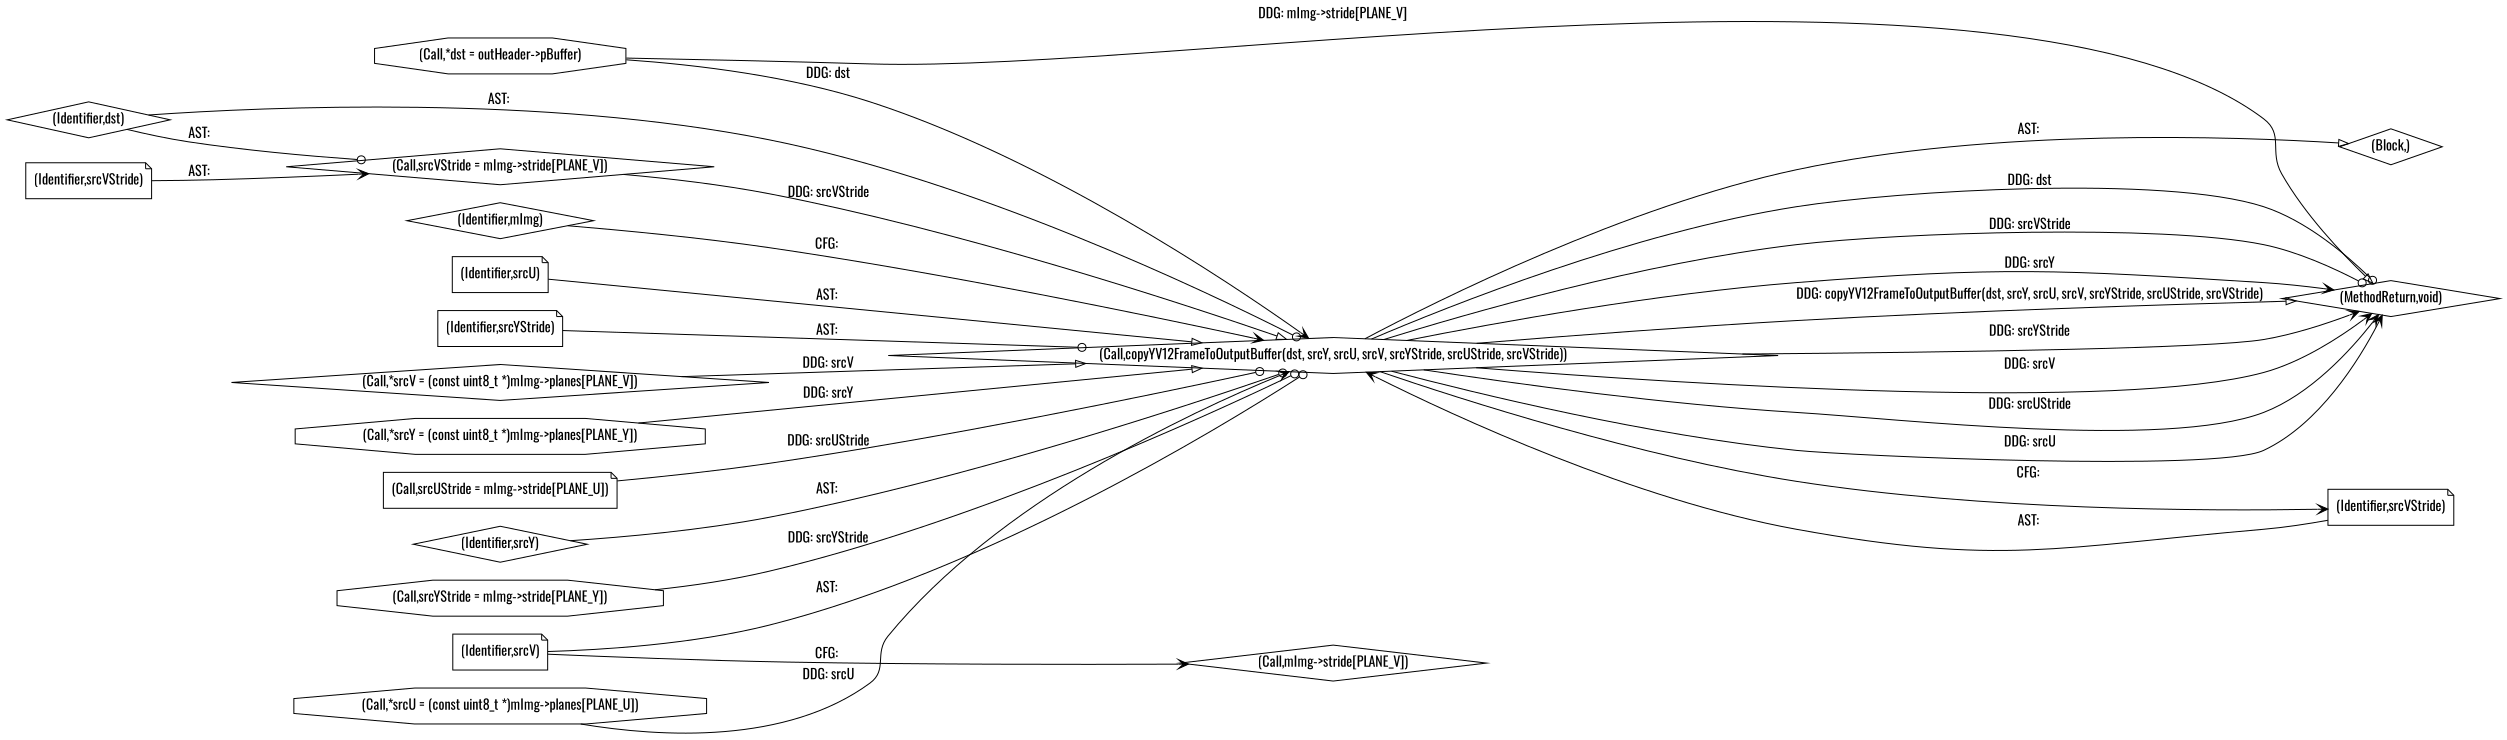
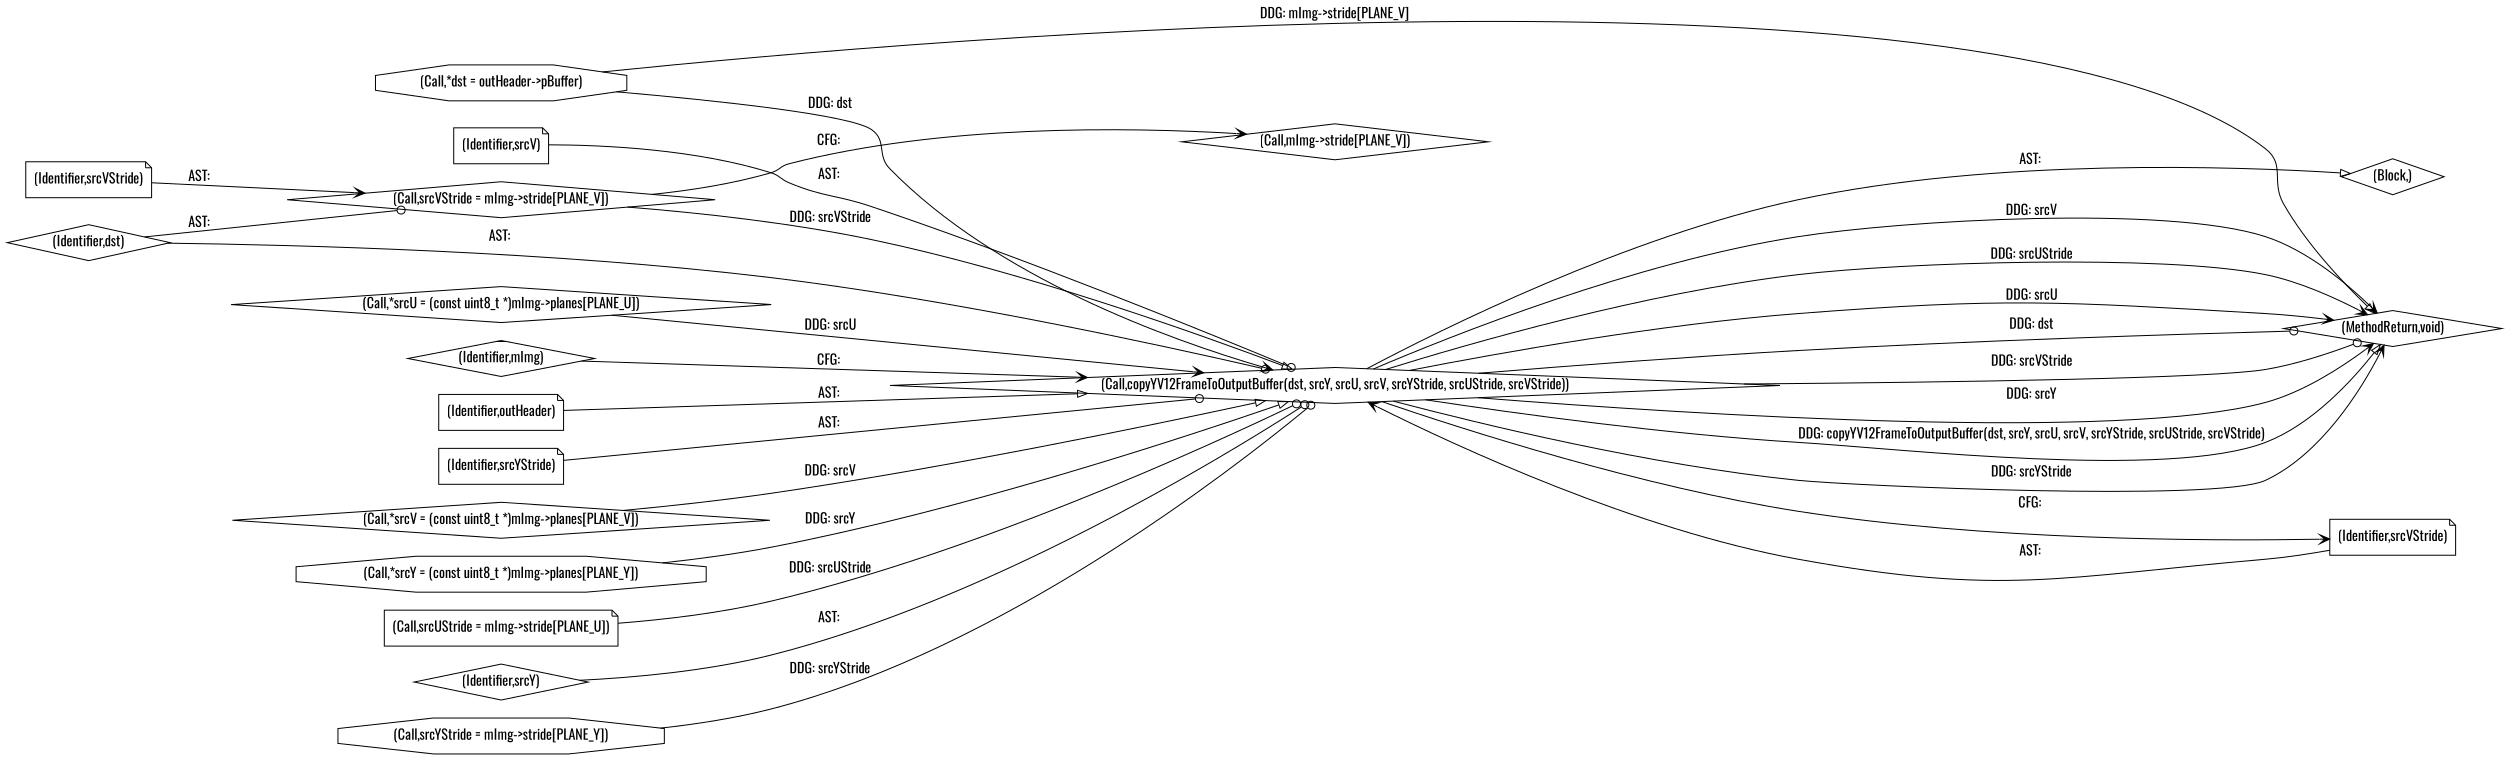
(500, 275) -> (501, 412)
(863, 663) -> (941, 138)
(500, 706) -> (501, 305)
